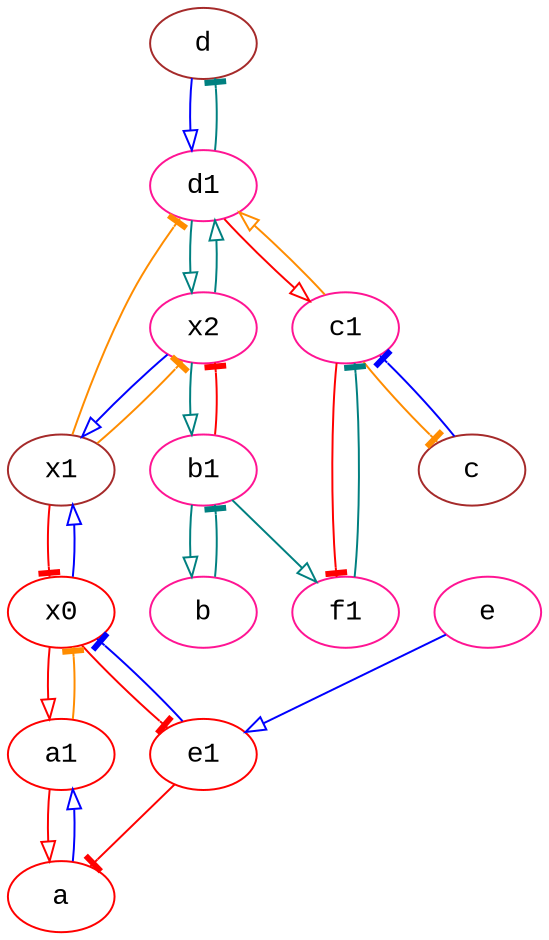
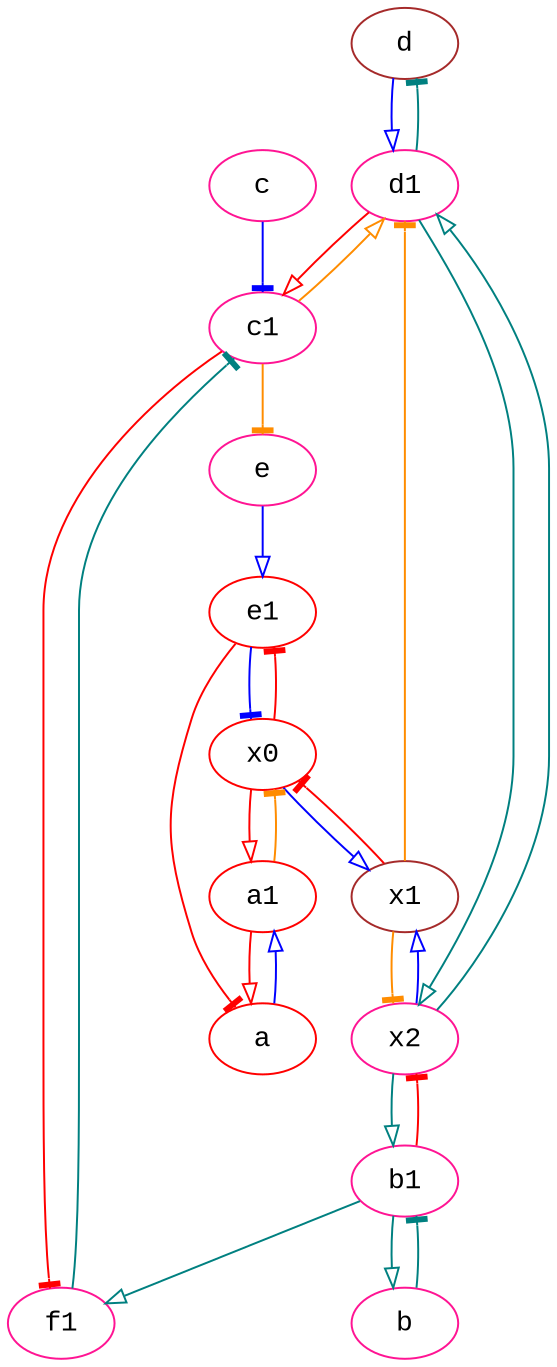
(396, 399) -> (263, 394)
(472, 470) -> (263, 186)
